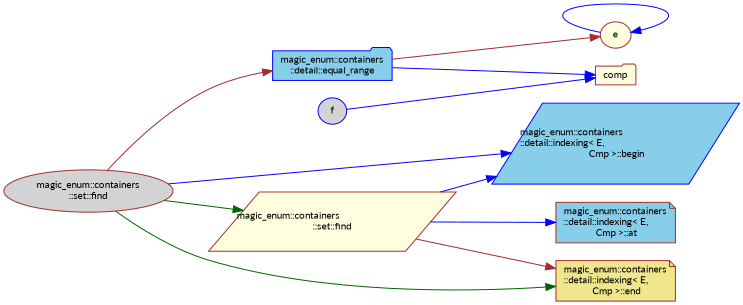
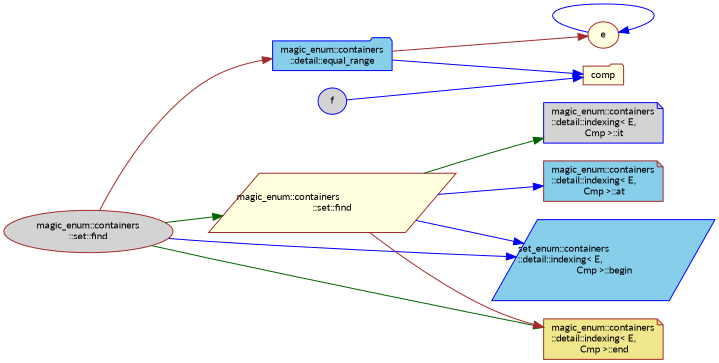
none -> (603, 123)
(616, 144) -> (603, 260)
